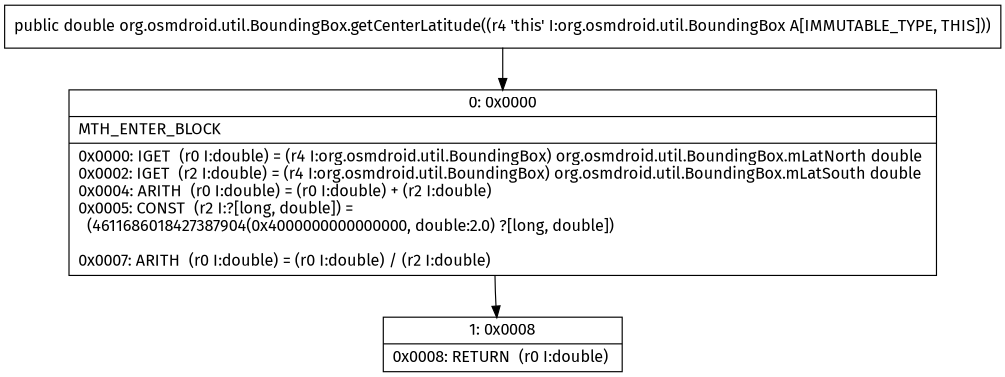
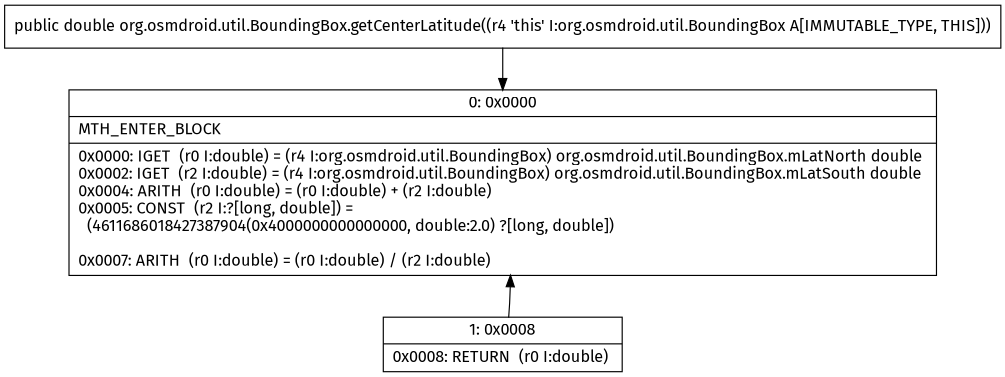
(495, 291) -> (510, 302)
